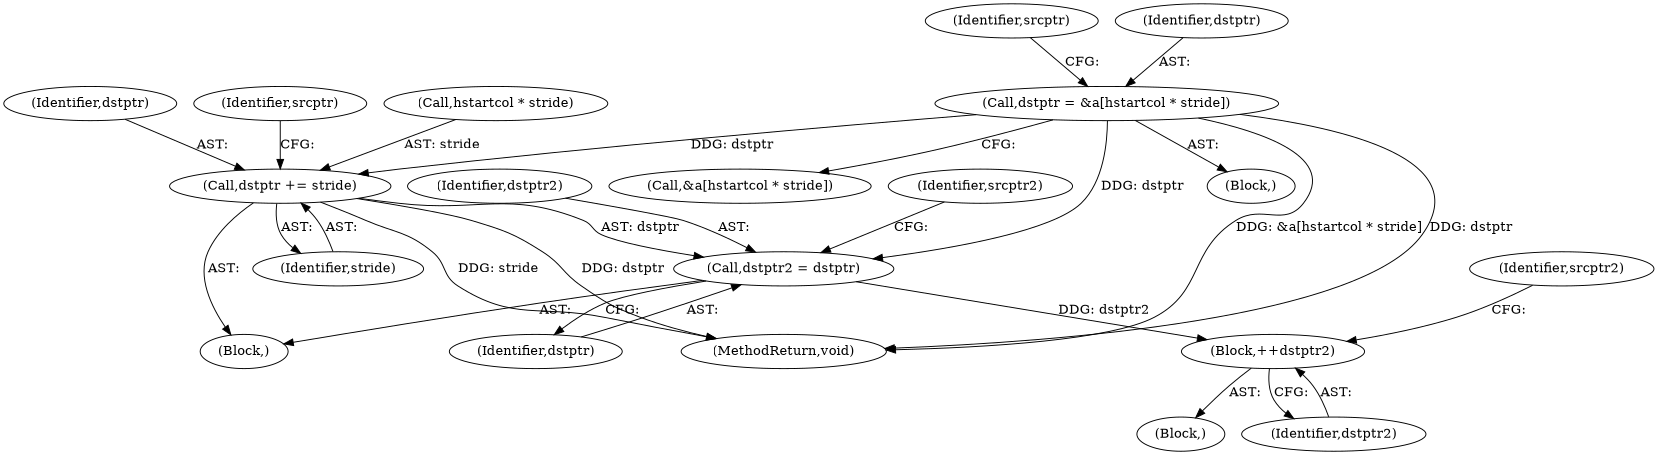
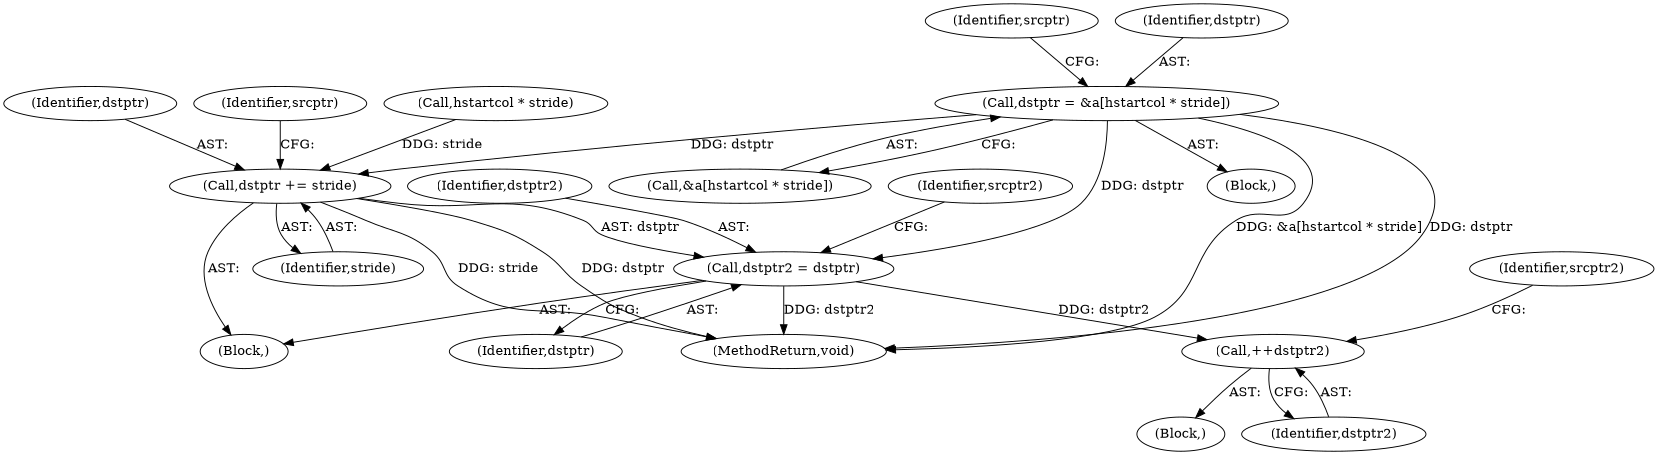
none -> (884, 138)
(442, 145) -> (442, 145)
none -> (784, 305)
(1273, 352) -> (1273, 352)
